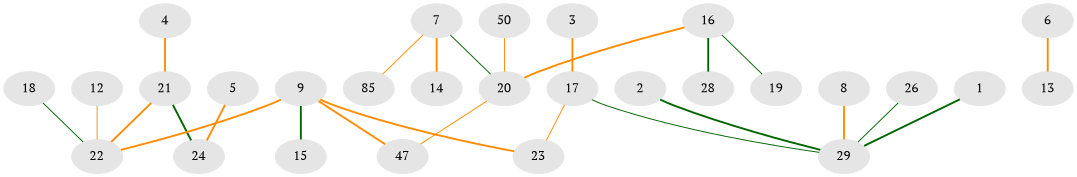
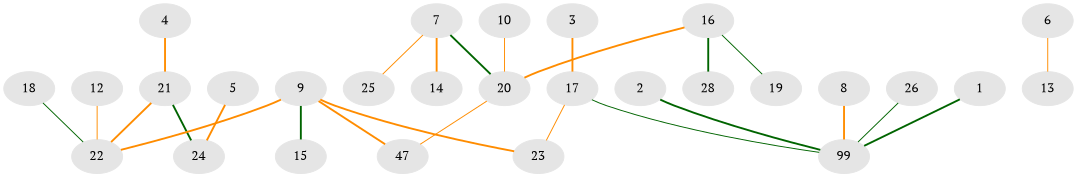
(505, 21) -> (505, 21)
(470, 55) -> (470, 55)
(1048, 55) -> (1048, 55)
(369, 89) -> (369, 89)
(844, 157) -> (844, 157)
